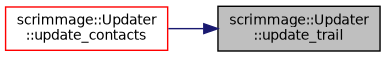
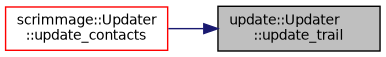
(299, 29) -> (299, 29)
